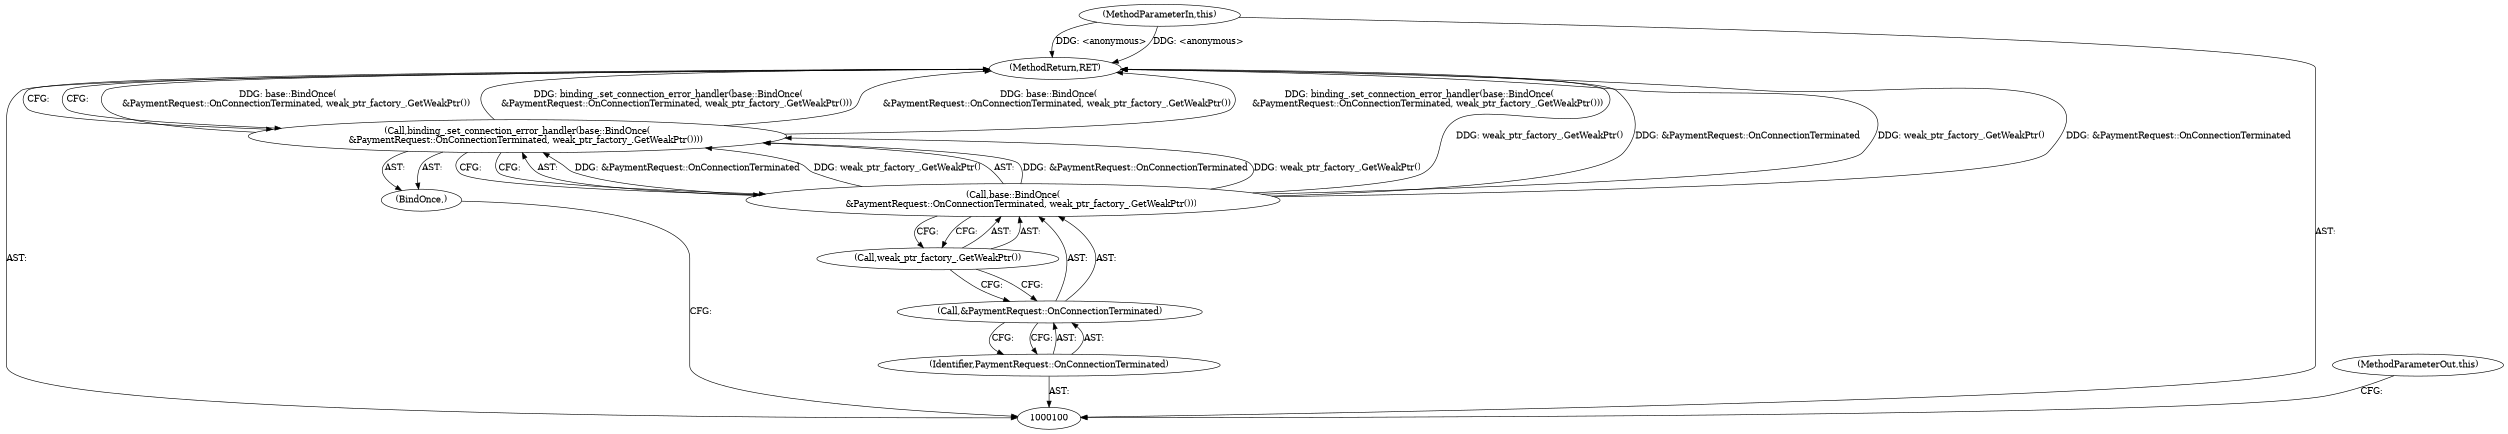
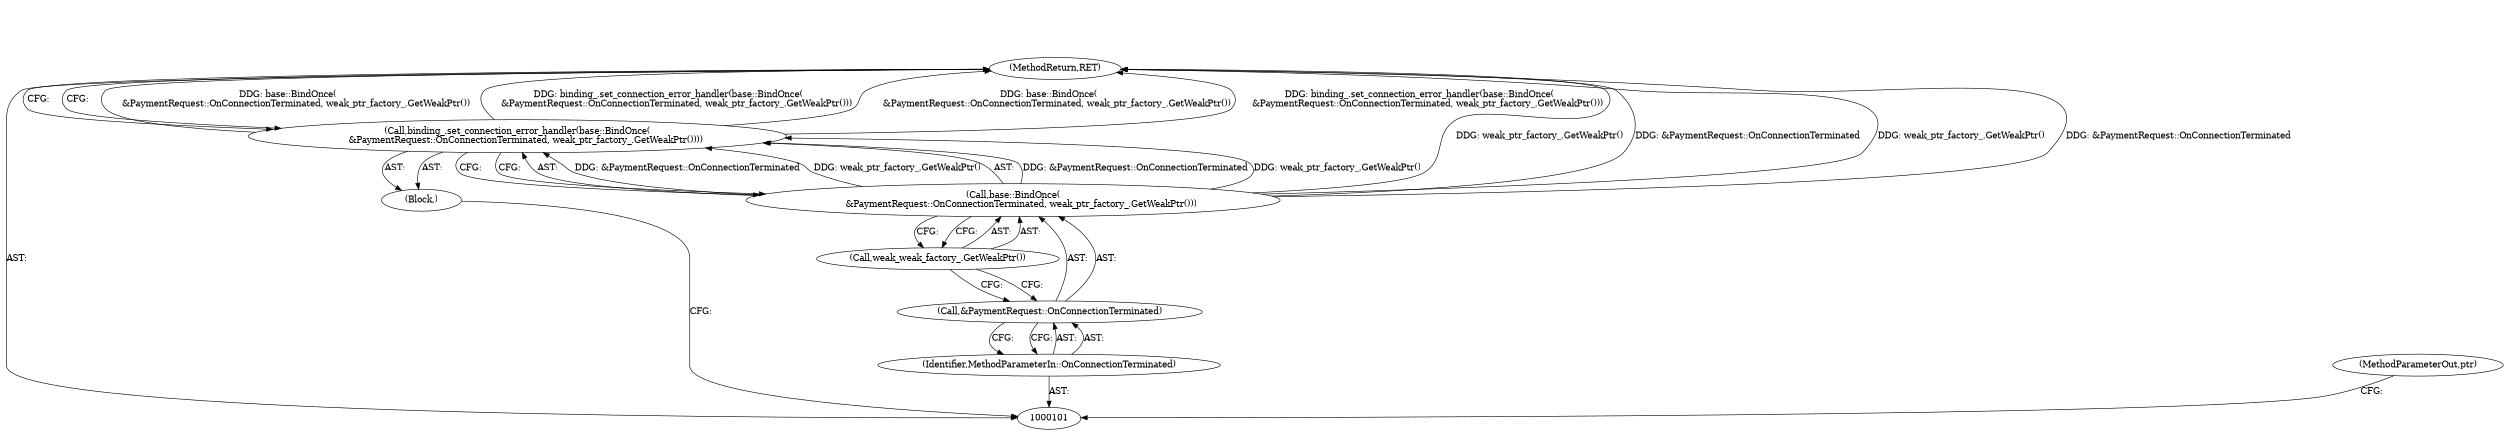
(1160, 15) -> none
(421, 200) -> (421, 200)
(938, 259) -> (938, 259)
(1049, 365) -> (1049, 365)
(2418, 365) -> (2418, 365)
(1049, 418) -> (1049, 418)
